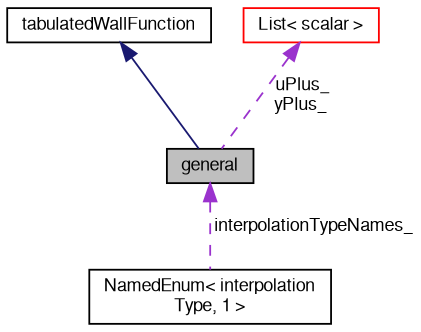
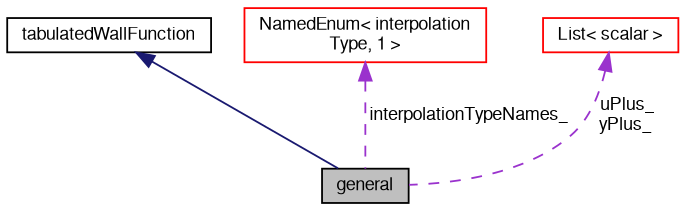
(210, 236) -> (365, 125)
(210, 297) -> (365, 35)
